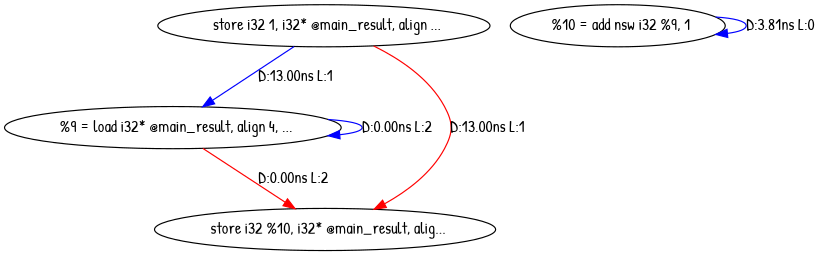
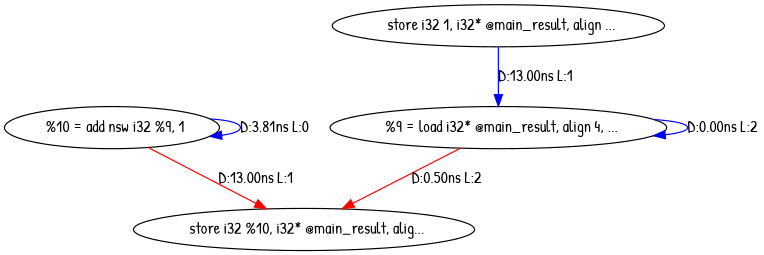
(450, 122) -> (202, 175)
(294, 179) -> (447, 179)
